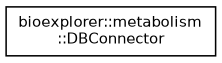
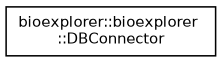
(111, 31) -> (111, 31)
